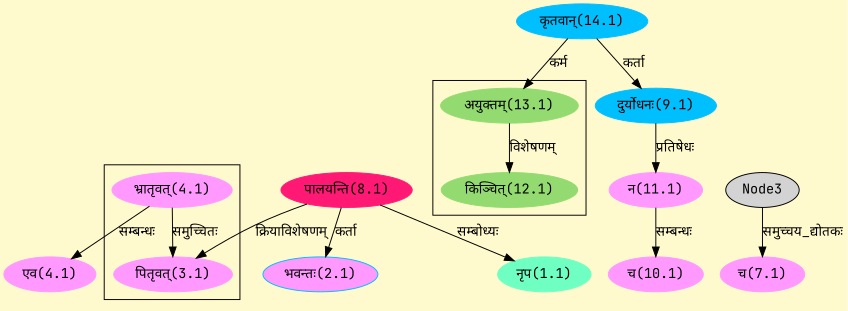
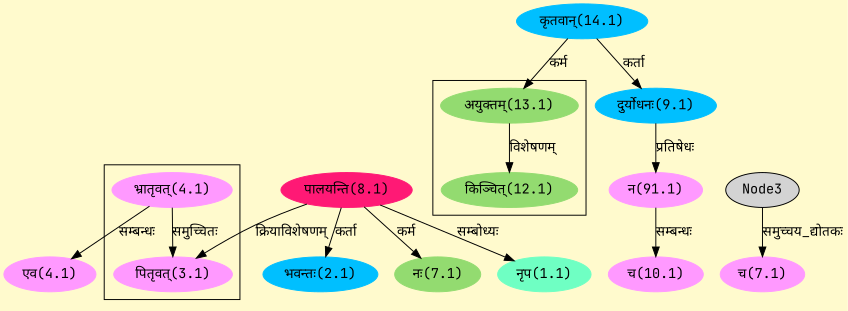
(656, 190) -> (656, 190)
(320, 274) -> (320, 274)
none -> (438, 274)
